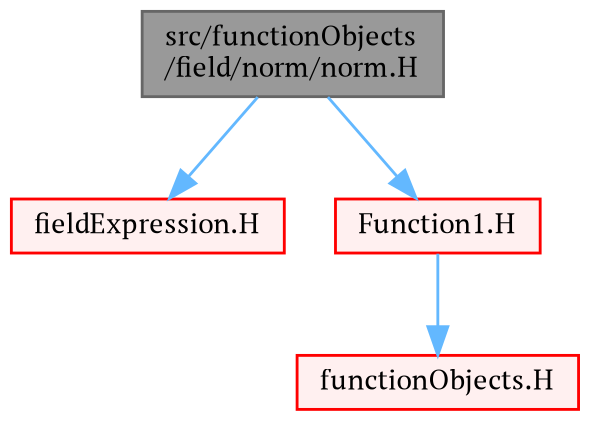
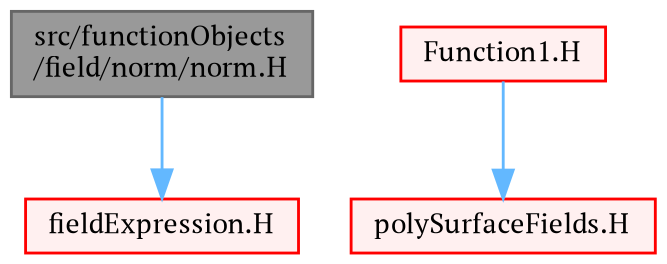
(362, 137) -> none
(438, 382) -> (503, 226)
